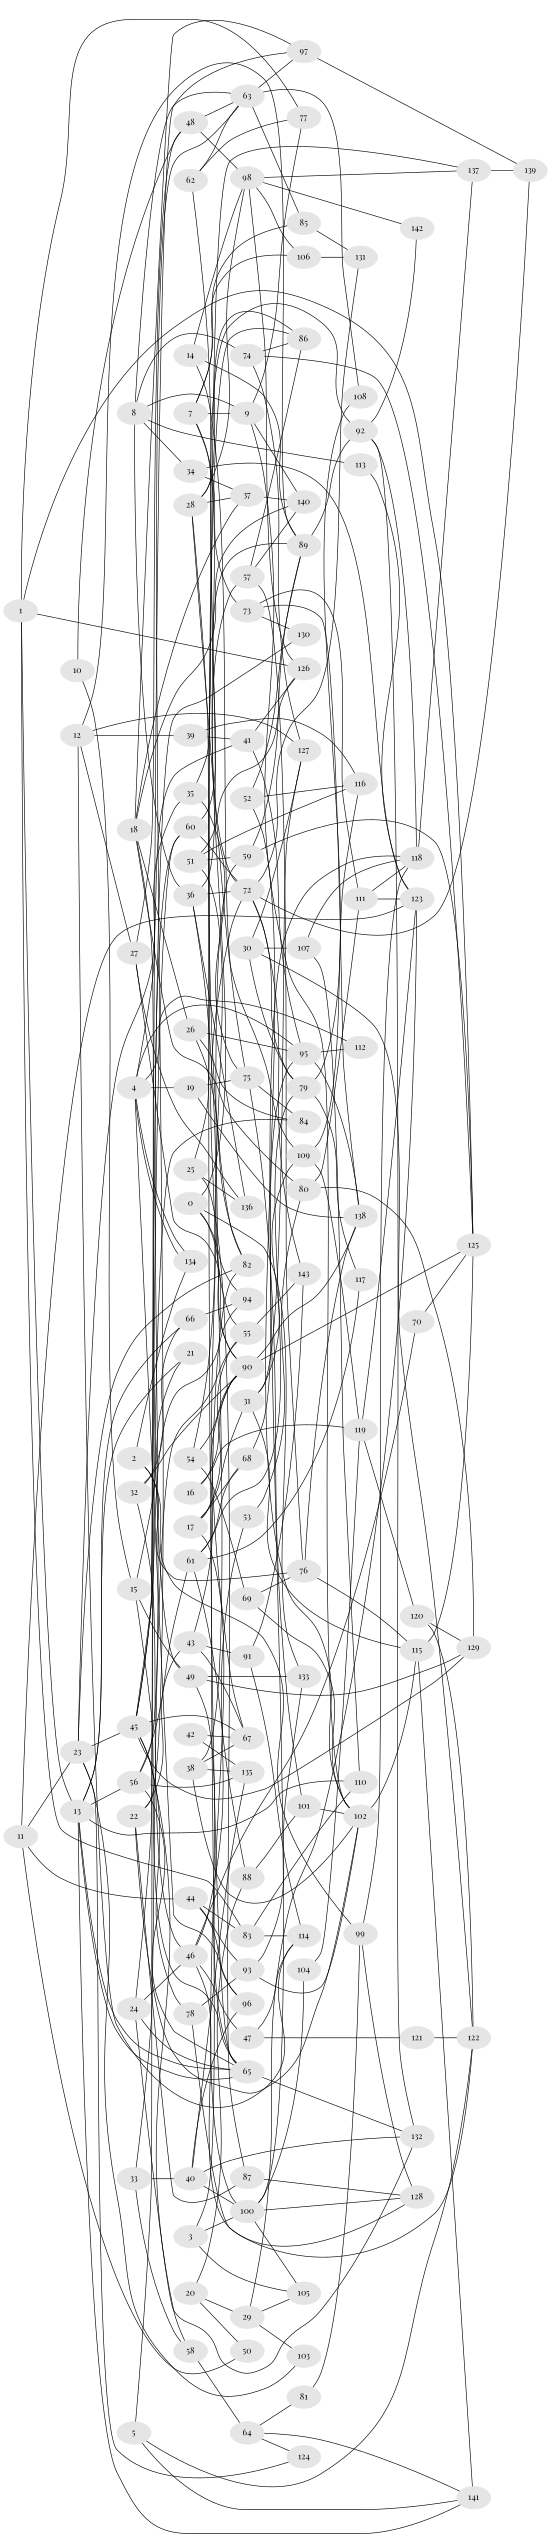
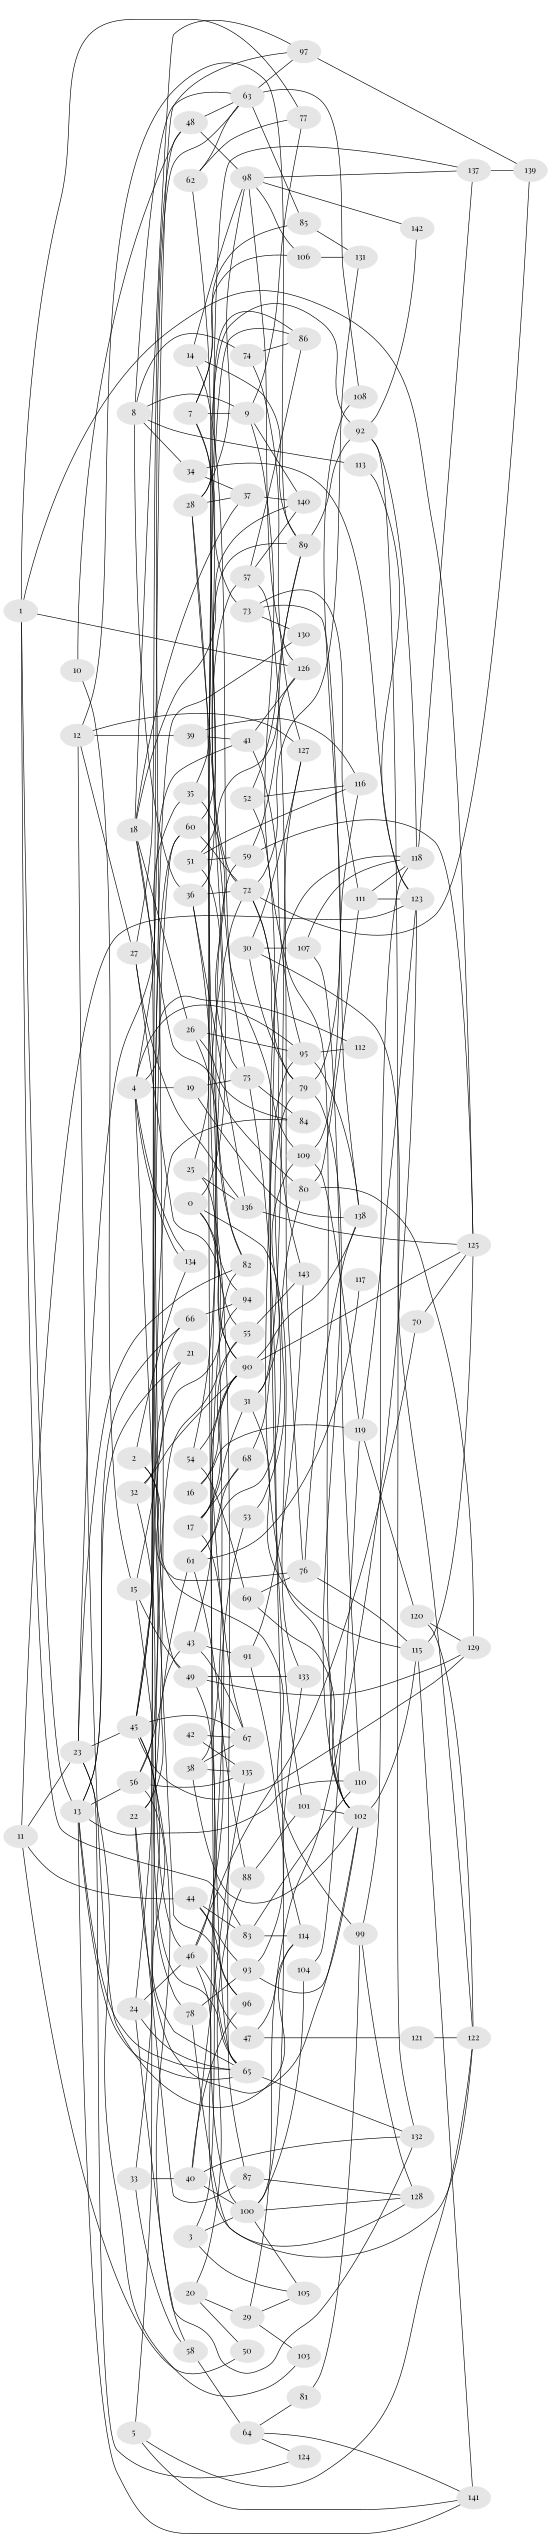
(442, 745) -> (359, 1235)
(337, 1182) -> (332, 1452)
